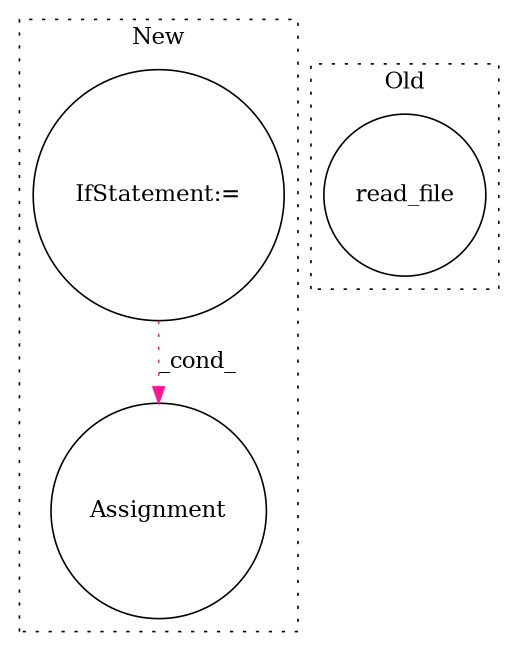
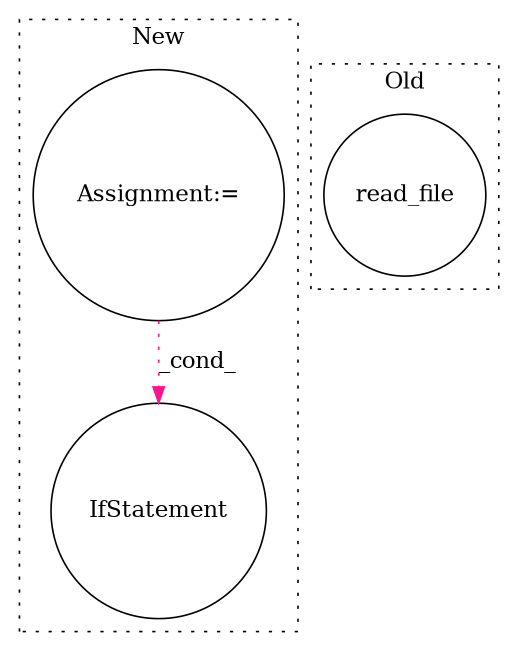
(159, 195) -> (159, 195)
(159, 511) -> (159, 511)
